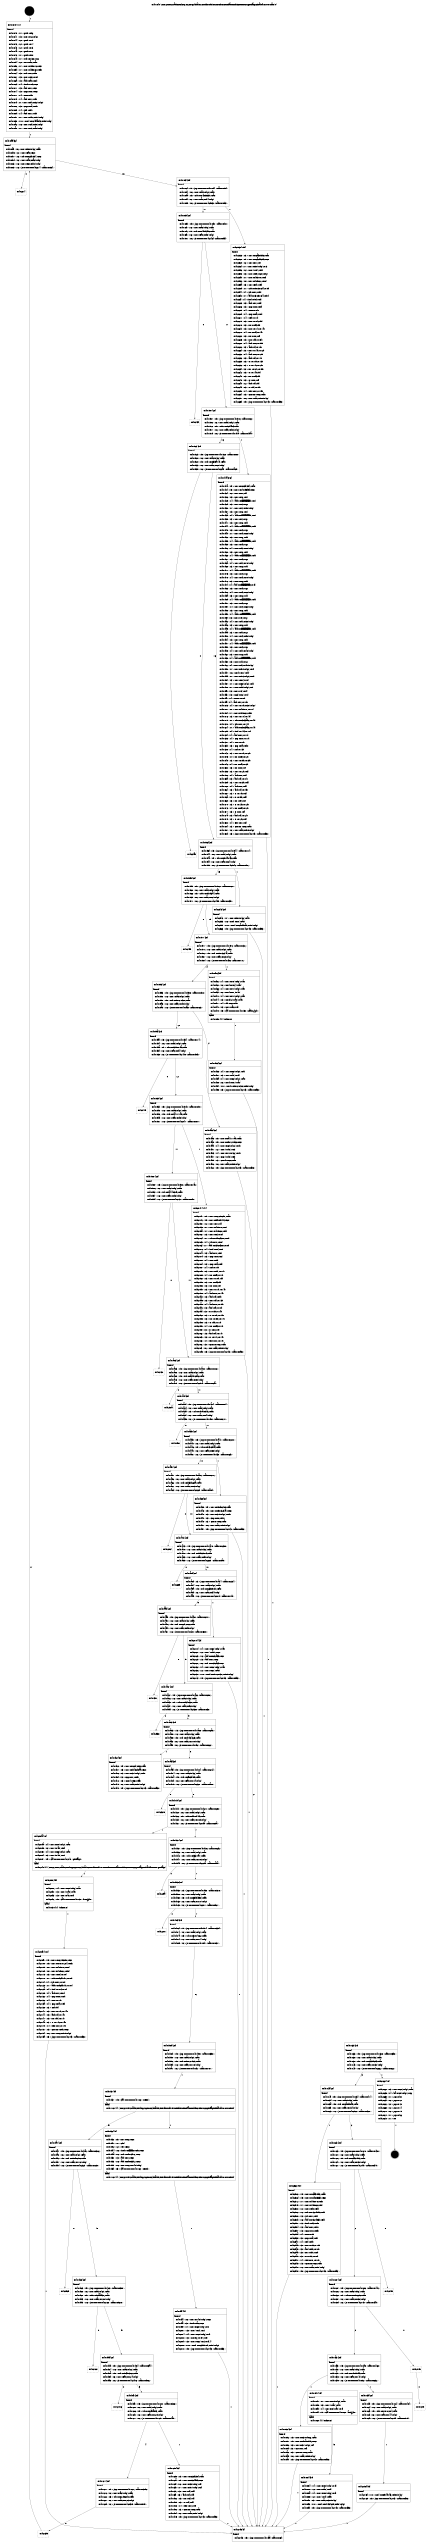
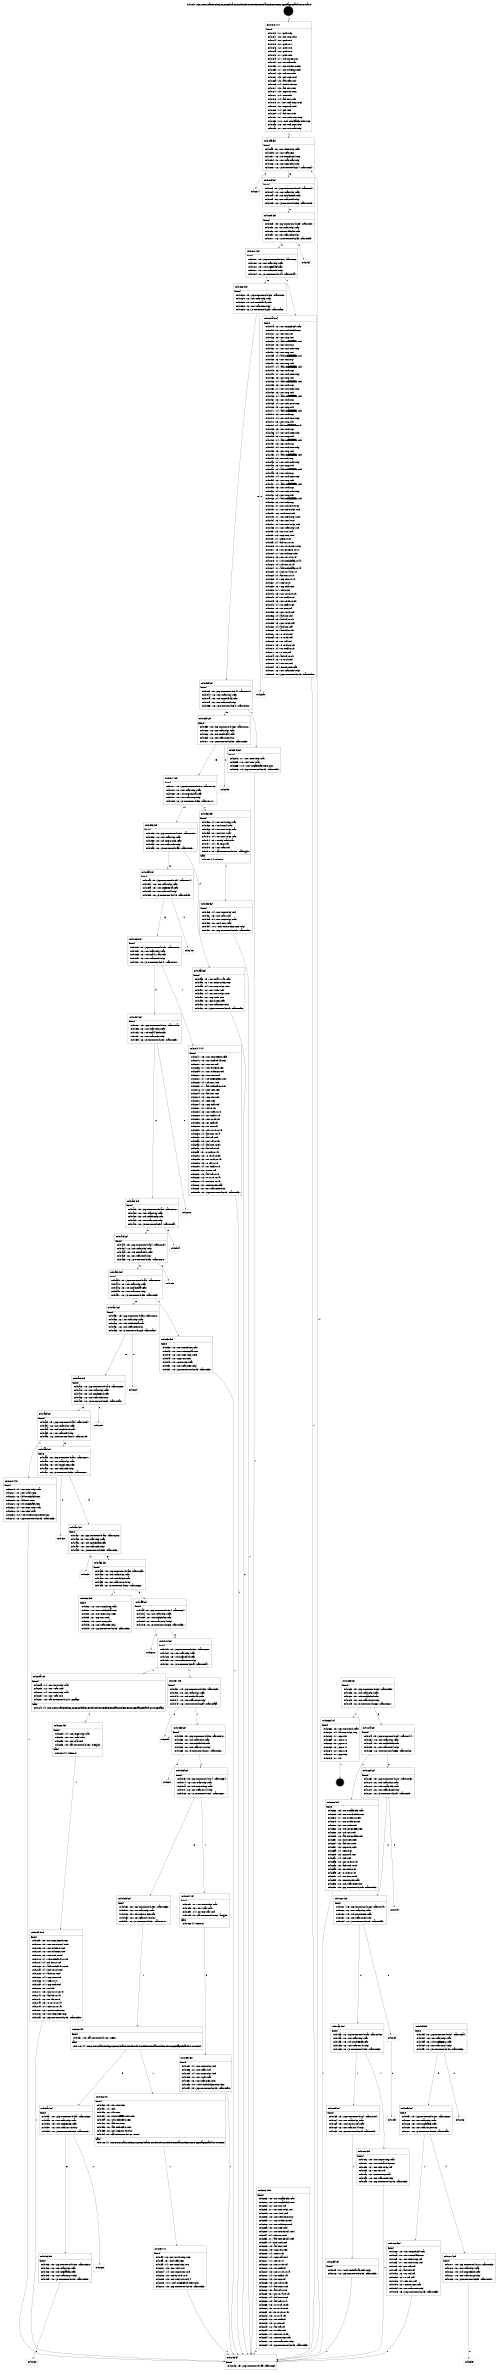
(237, 224) -> none
(29, 1353) -> (318, 1280)
none -> (203, 1845)
(113, 2330) -> none
